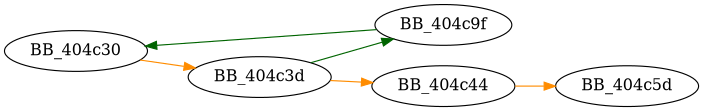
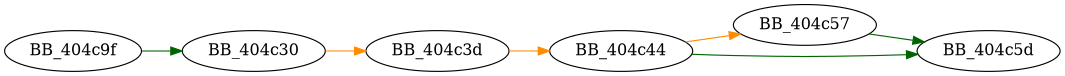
none -> (805, 25)
(347, 52) -> none
(530, 86) -> (799, 56)
